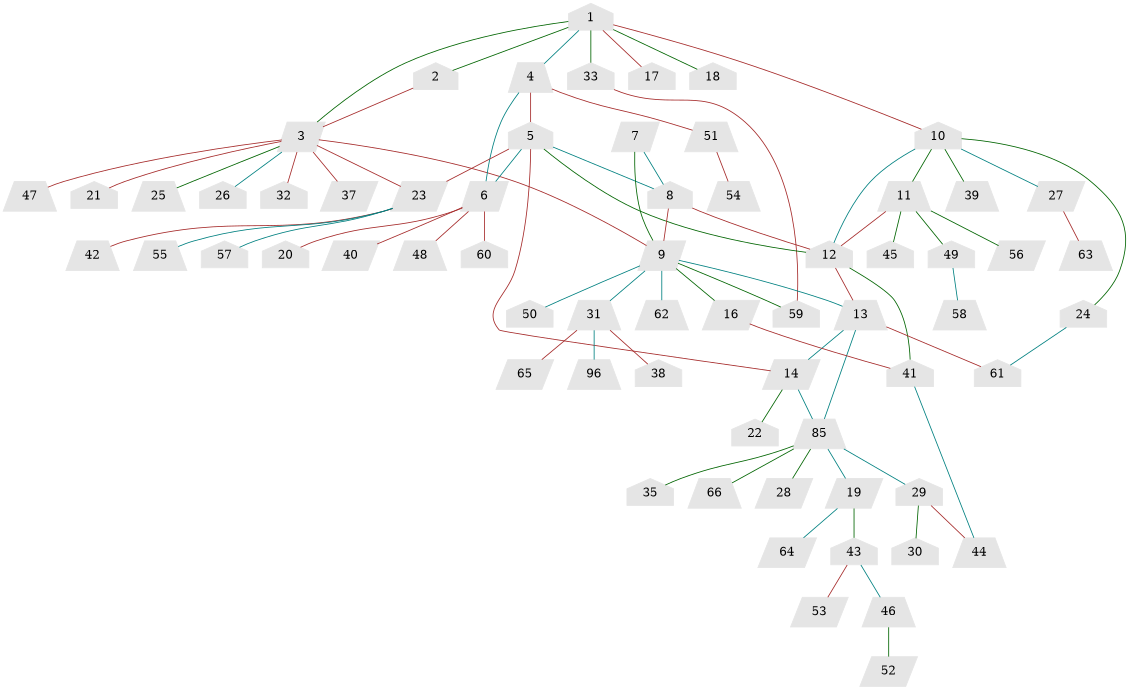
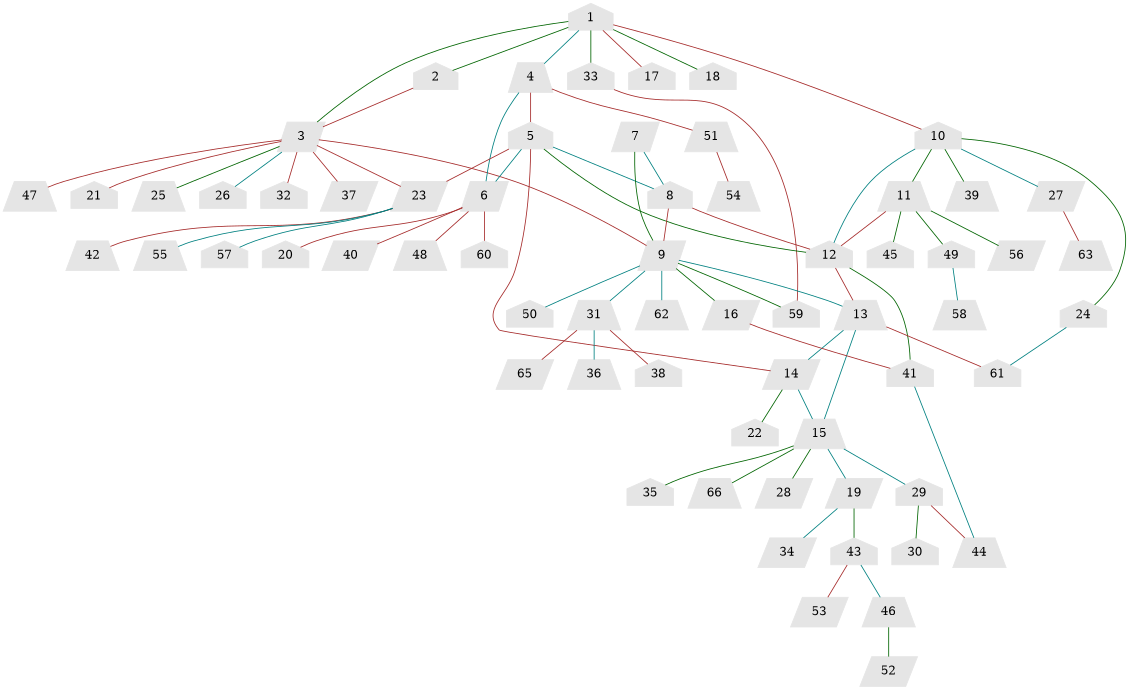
(594, 375) -> (594, 375)
(819, 434) -> (819, 434)
(787, 553) -> (787, 553)
